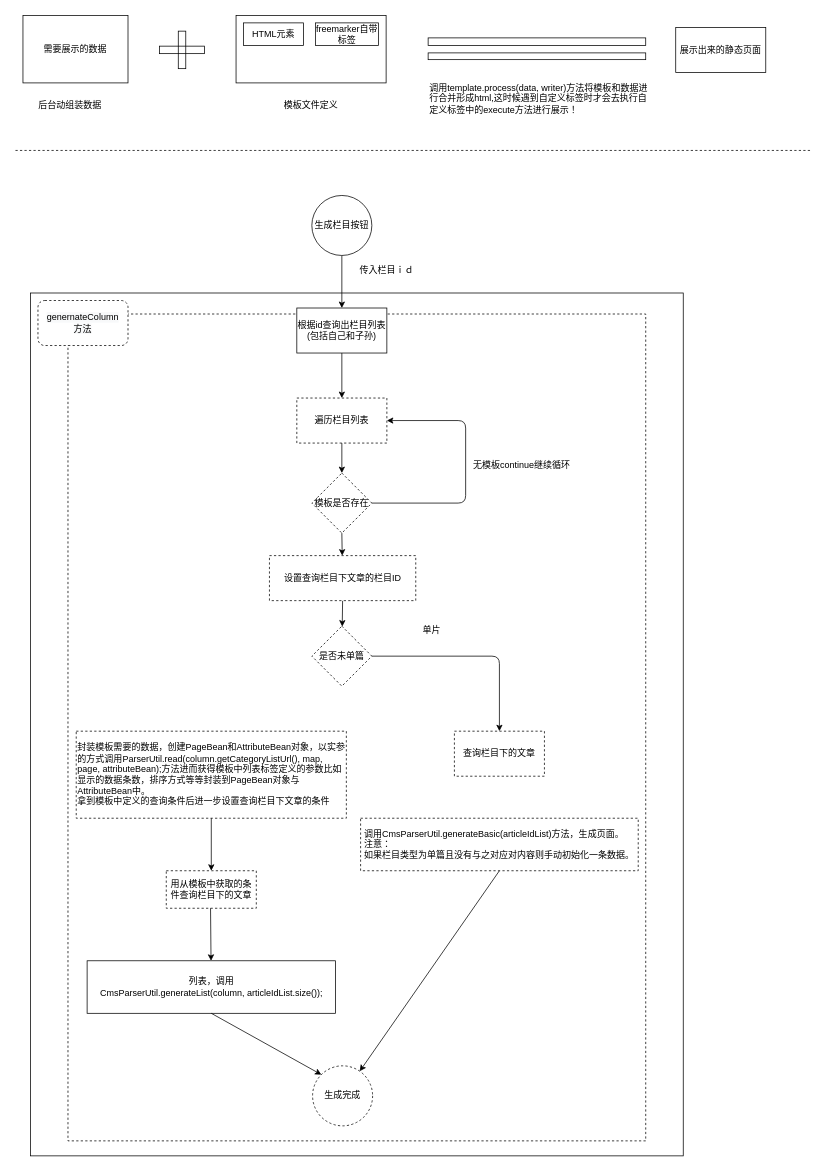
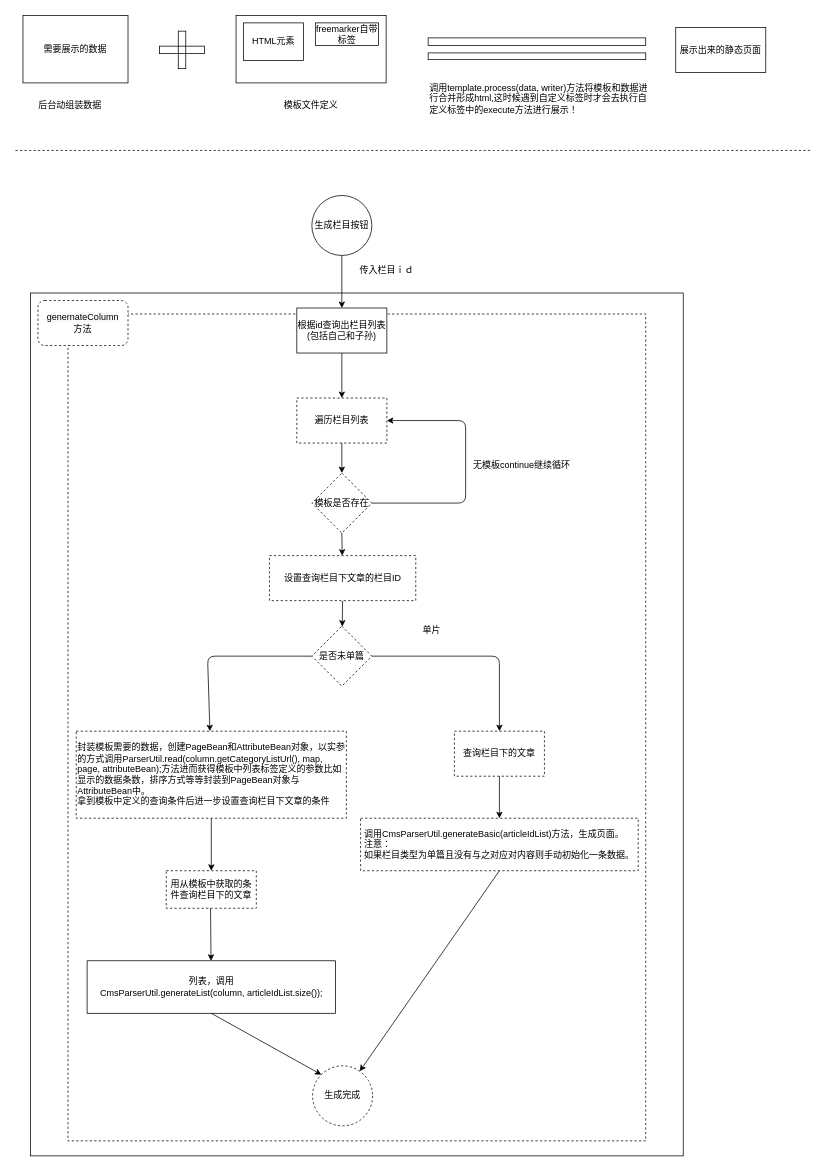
(273, 34) -> (273, 42)
none -> (208, 689)
none -> (499, 794)
